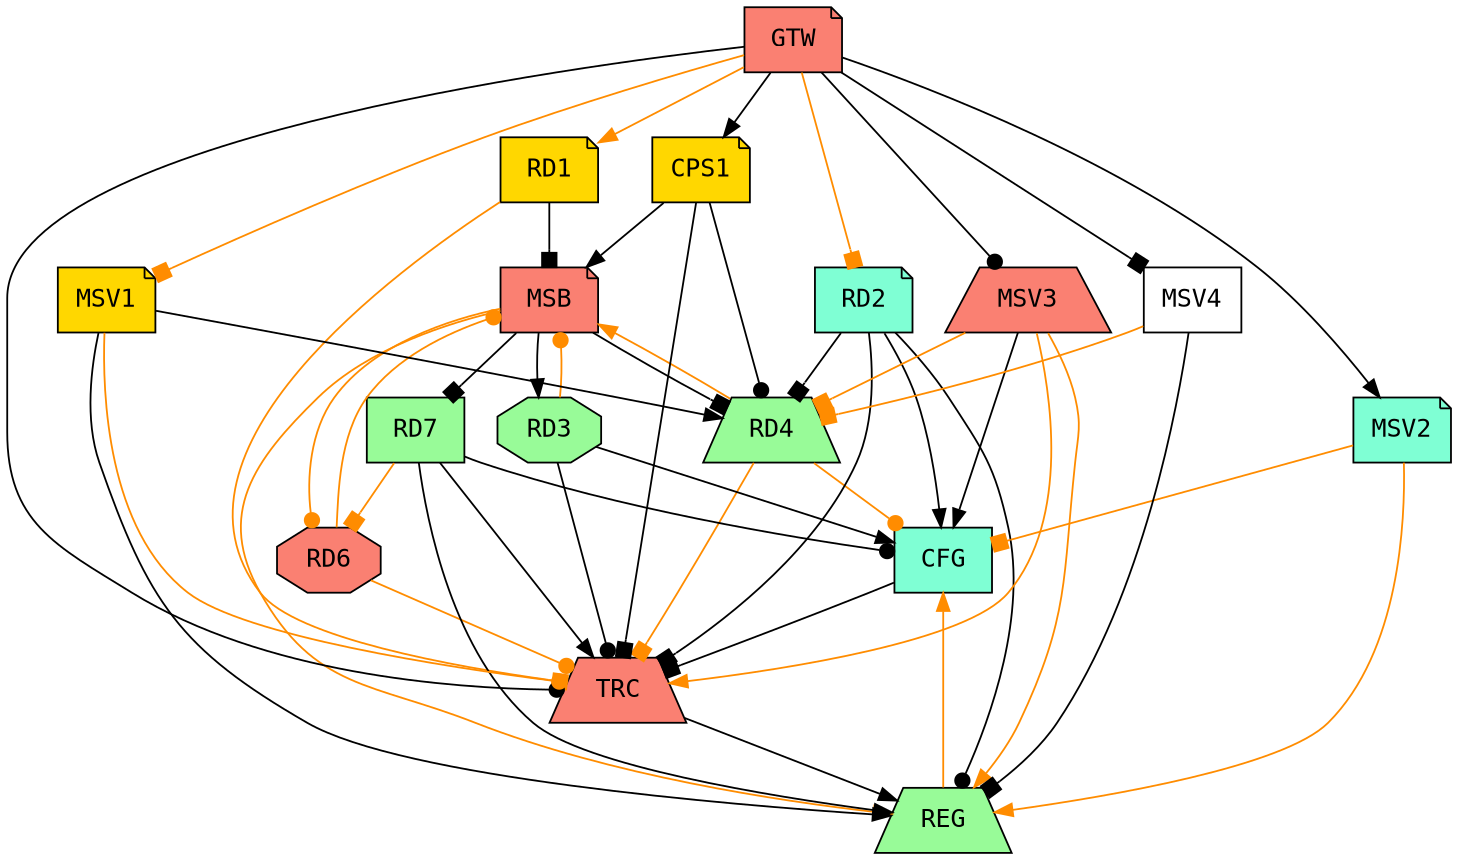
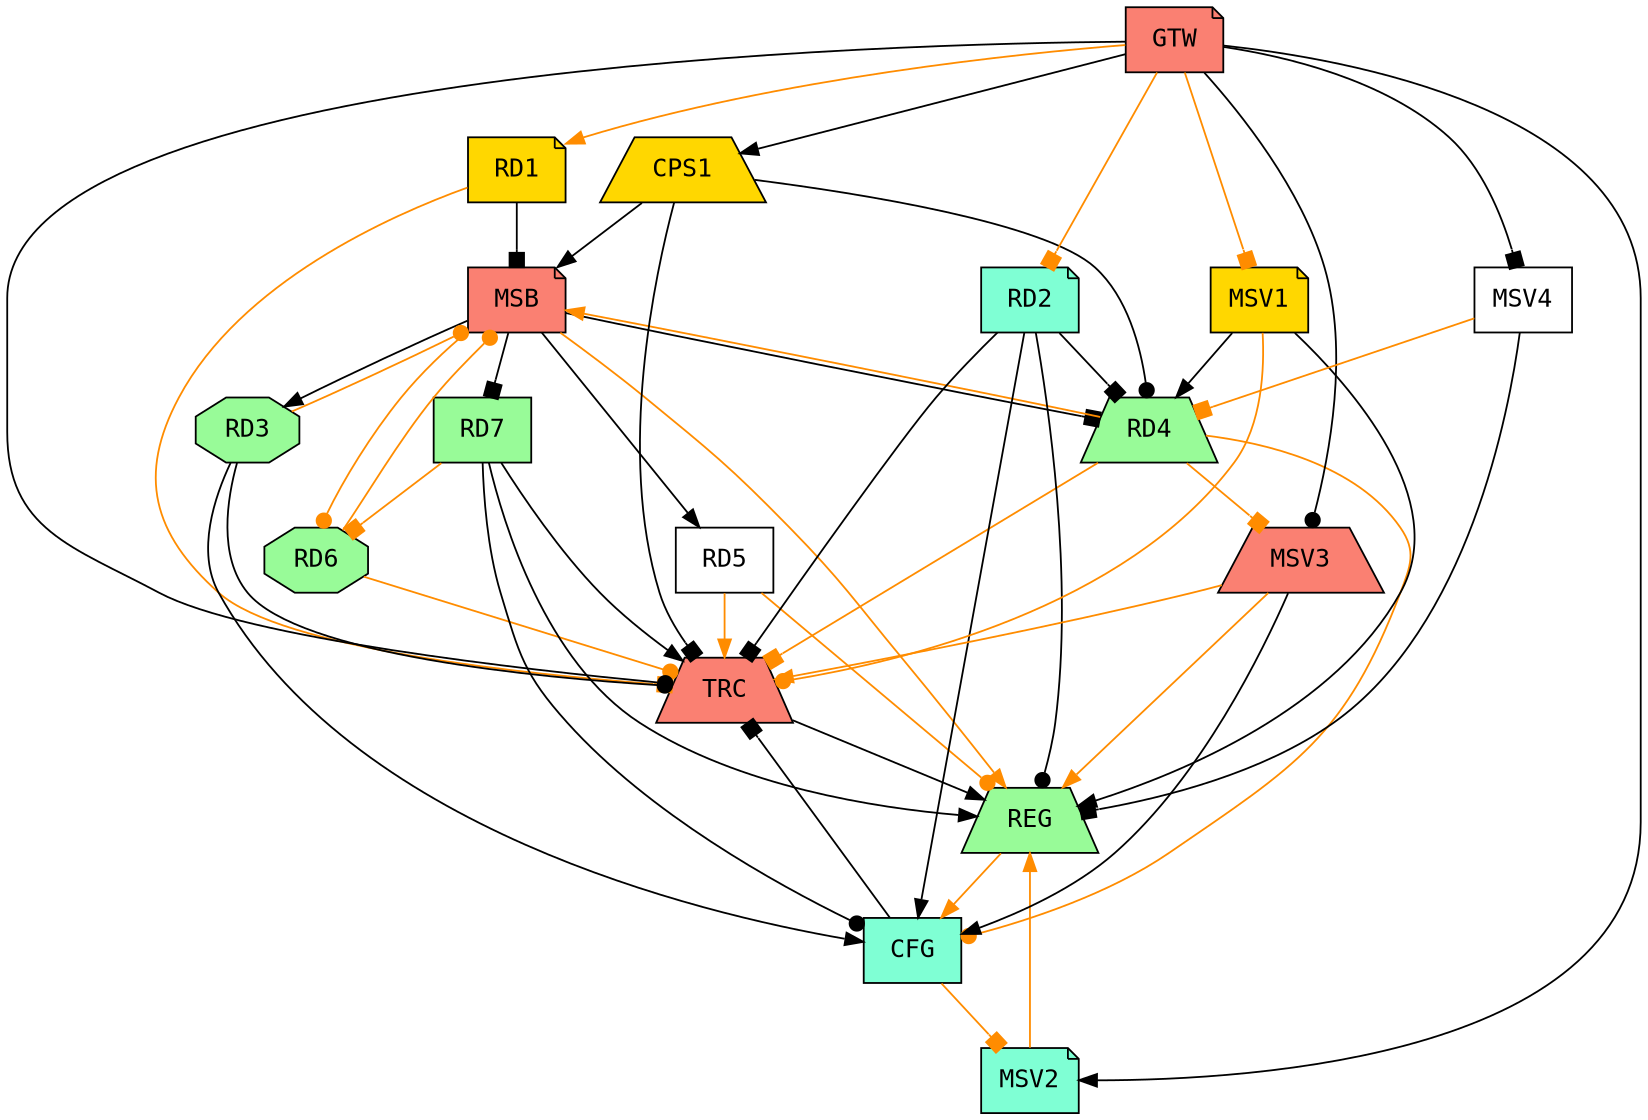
(701, 170) -> (683, 170)
(889, 370) -> (1223, 493)
(1182, 493) -> (965, 1009)
(329, 560) -> (316, 560)
none -> (725, 560)
